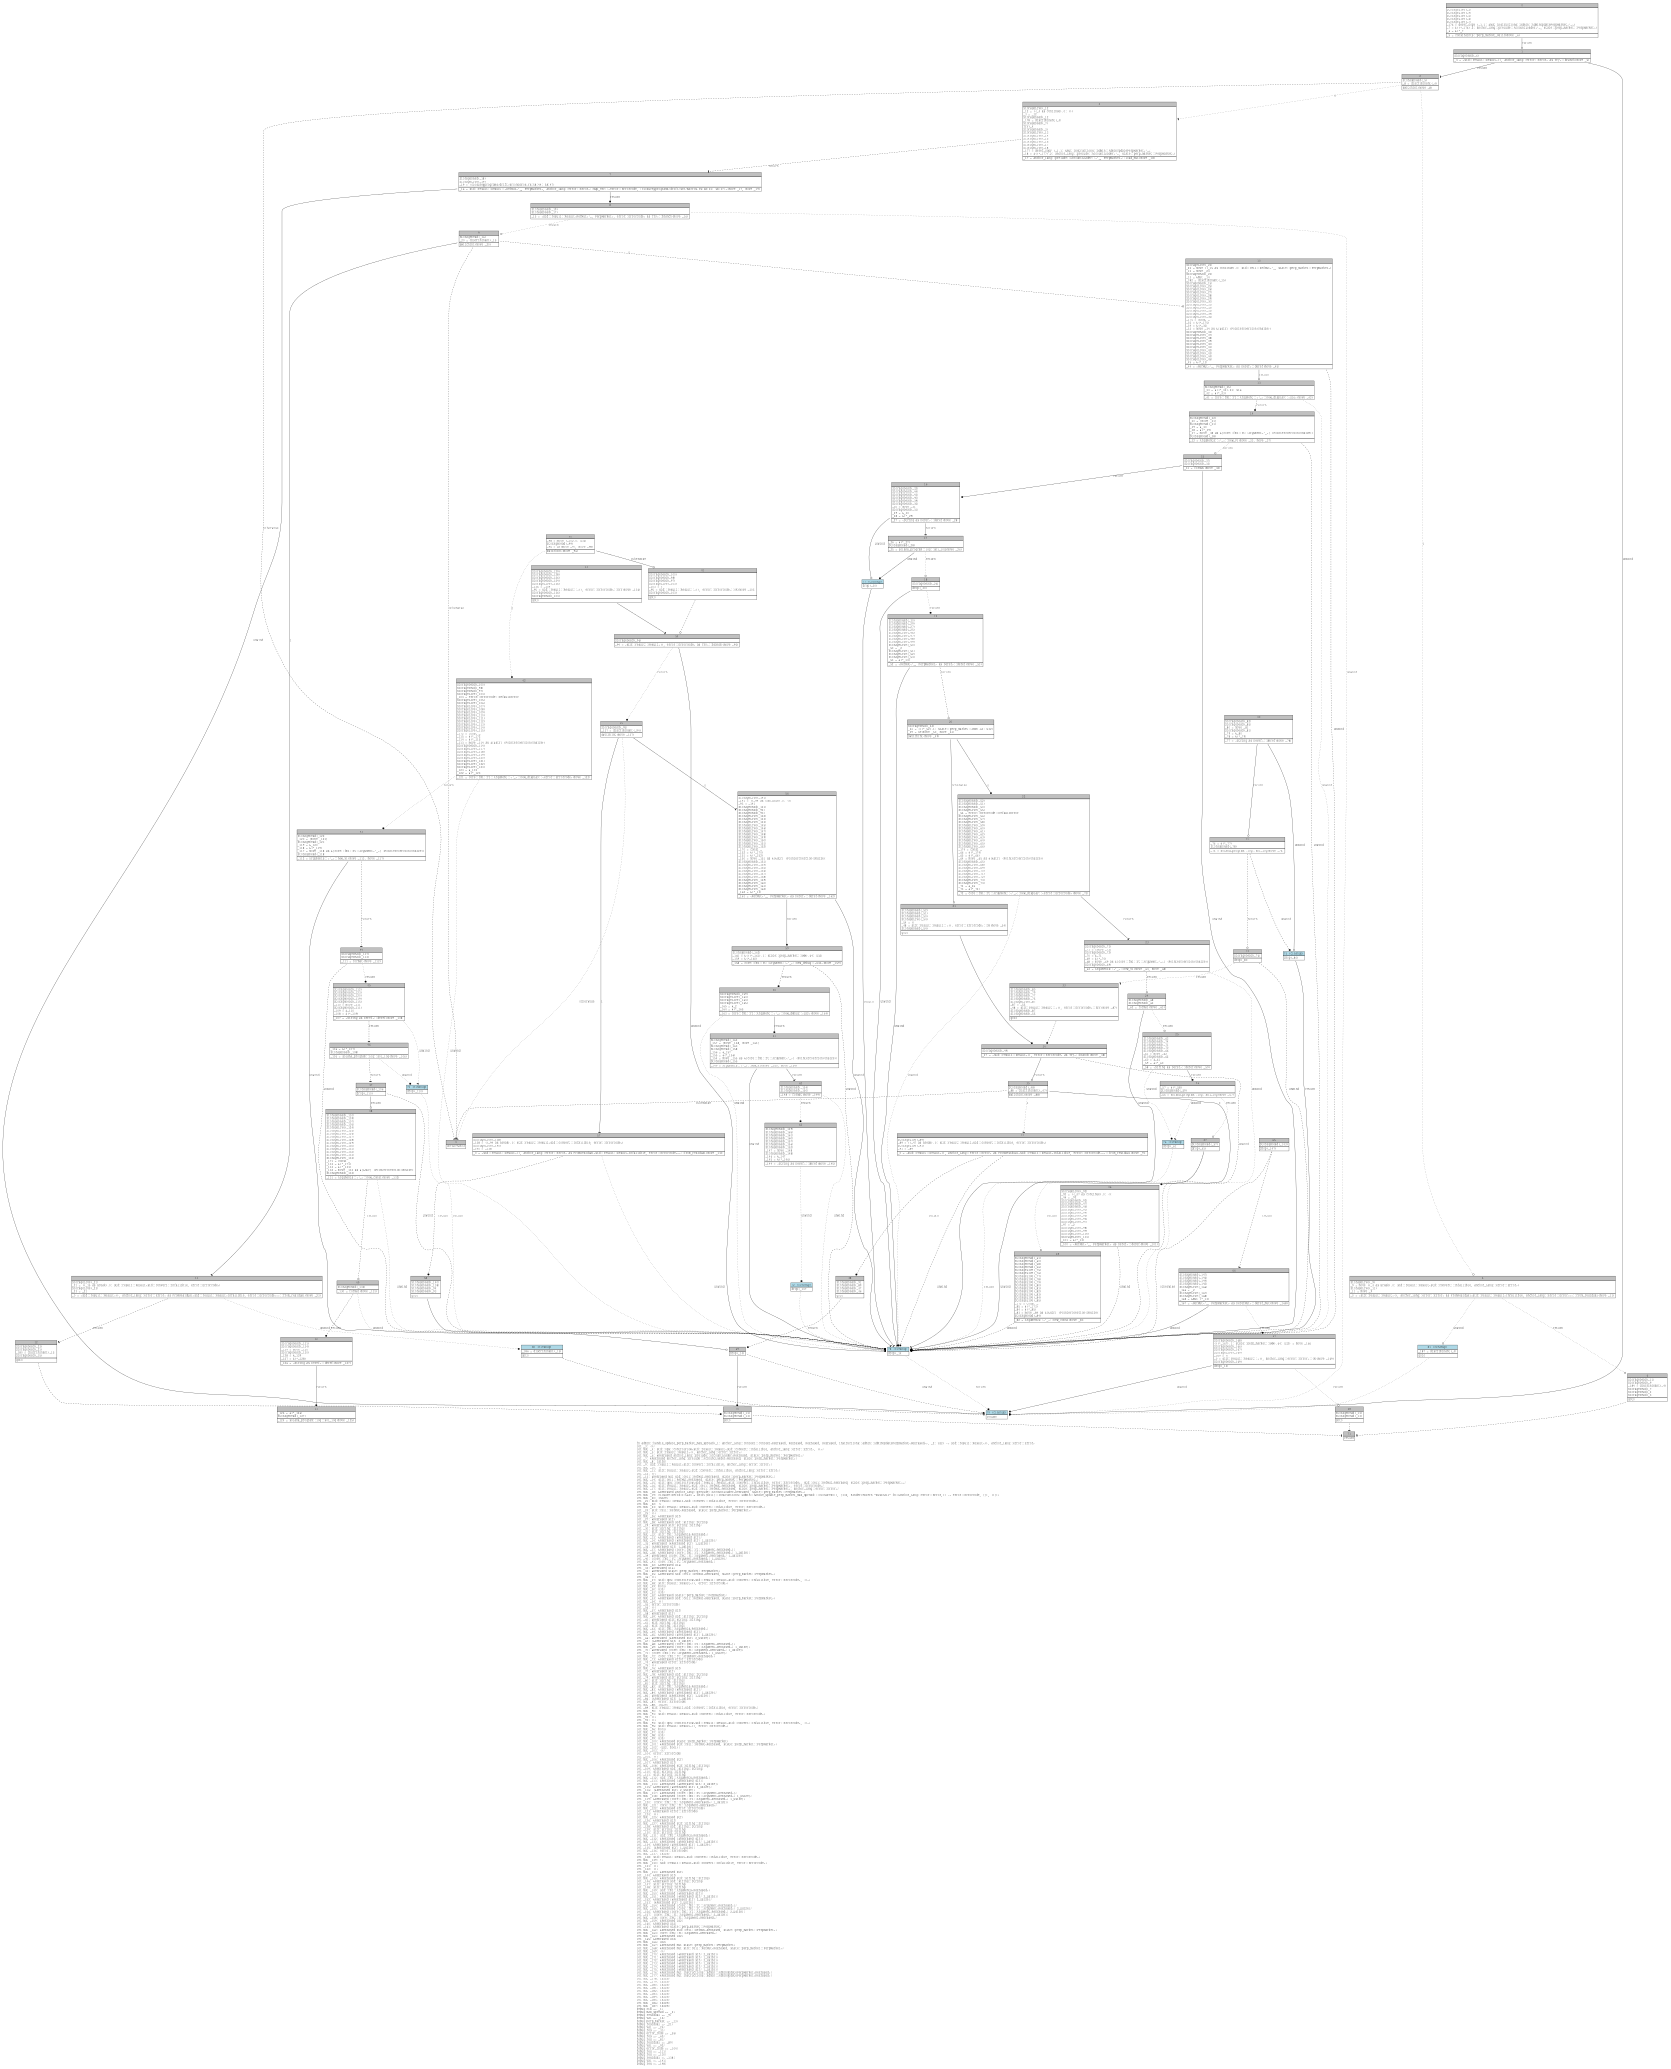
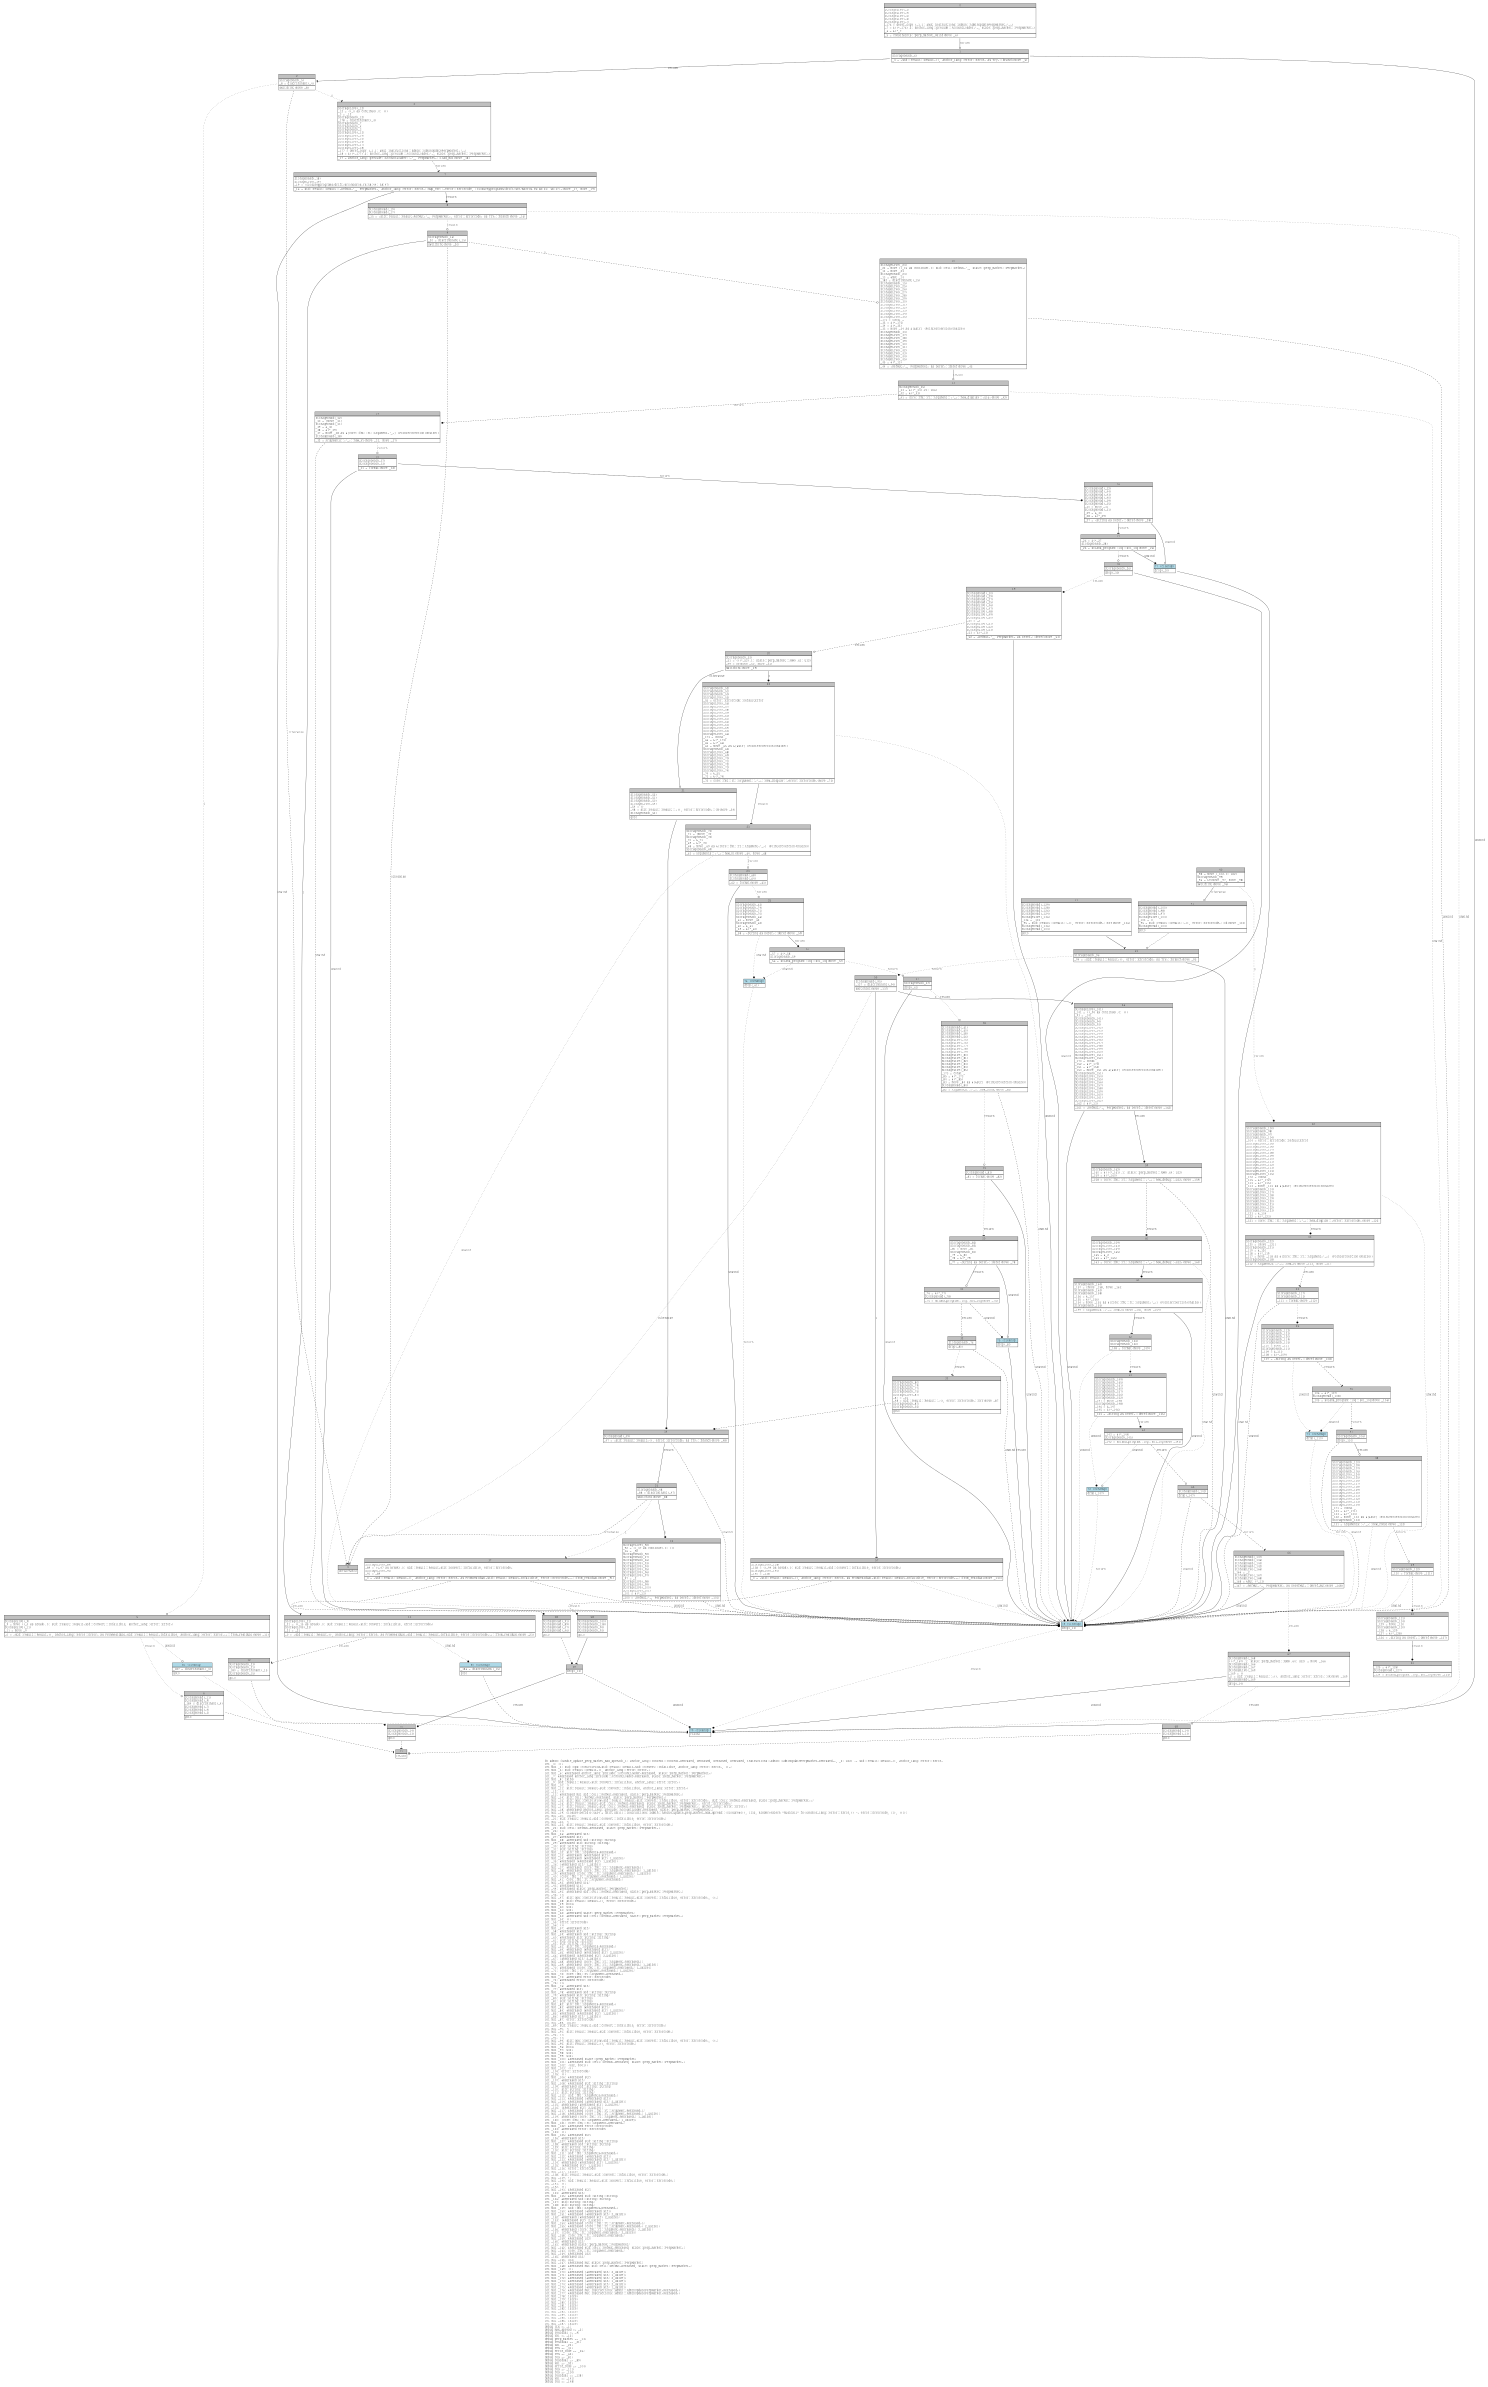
(1029, 127) -> (351, 127)
none -> (984, 1173)
(1168, 1287) -> (1188, 1569)
(583, 1335) -> (582, 1650)
none -> (1143, 1436)
